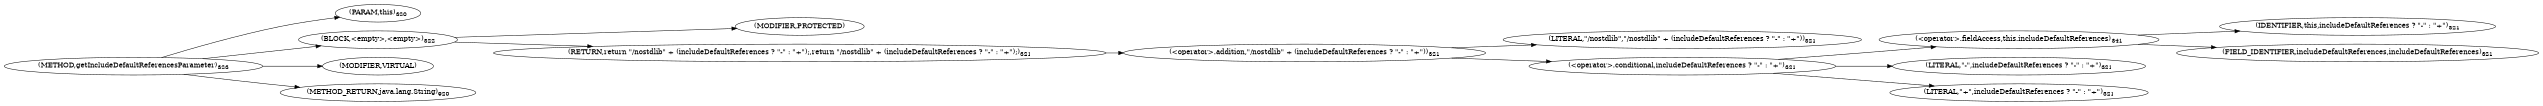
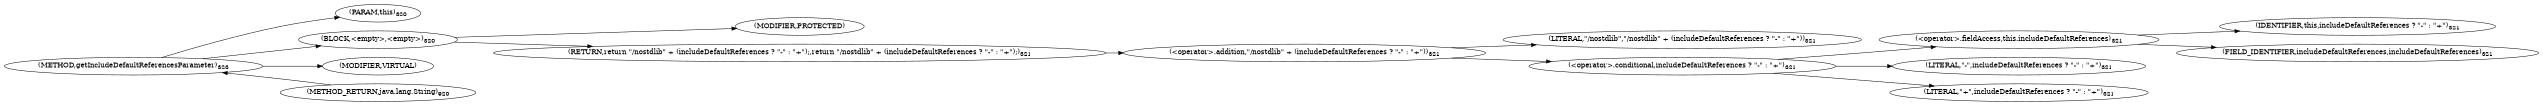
(429, 39) -> (429, 39)
(2117, 39) -> (2117, 39)
(239, 81) -> (279, 79)
